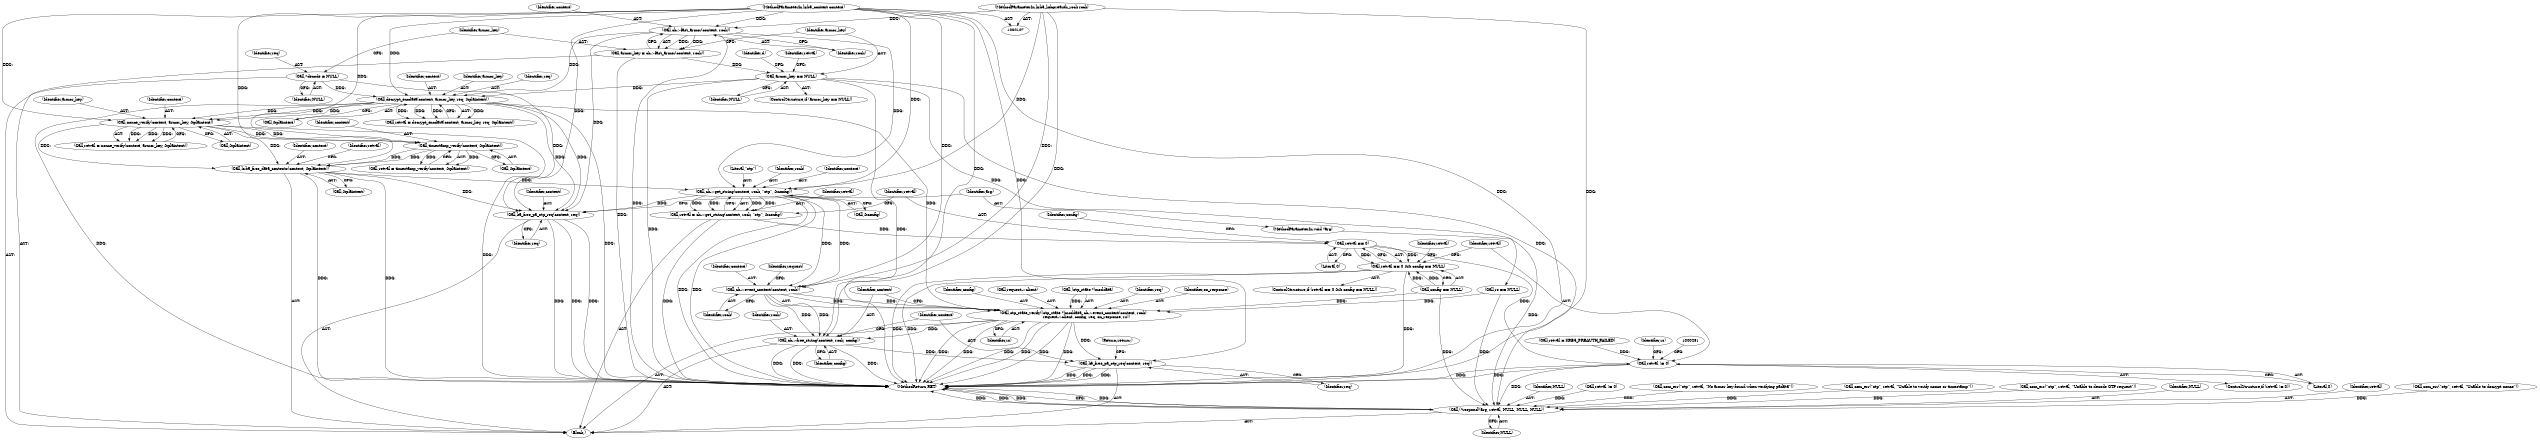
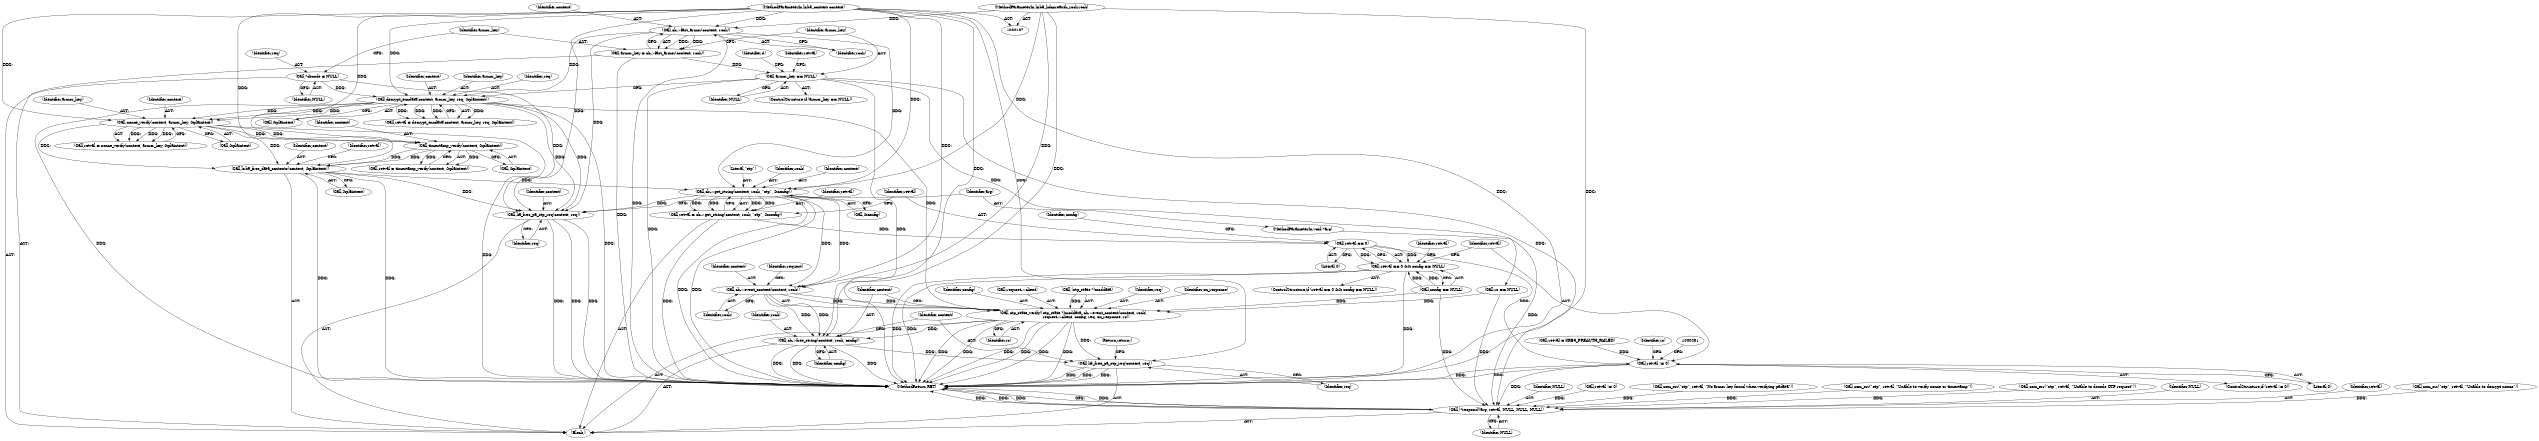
(638, 88) -> (638, 88)
